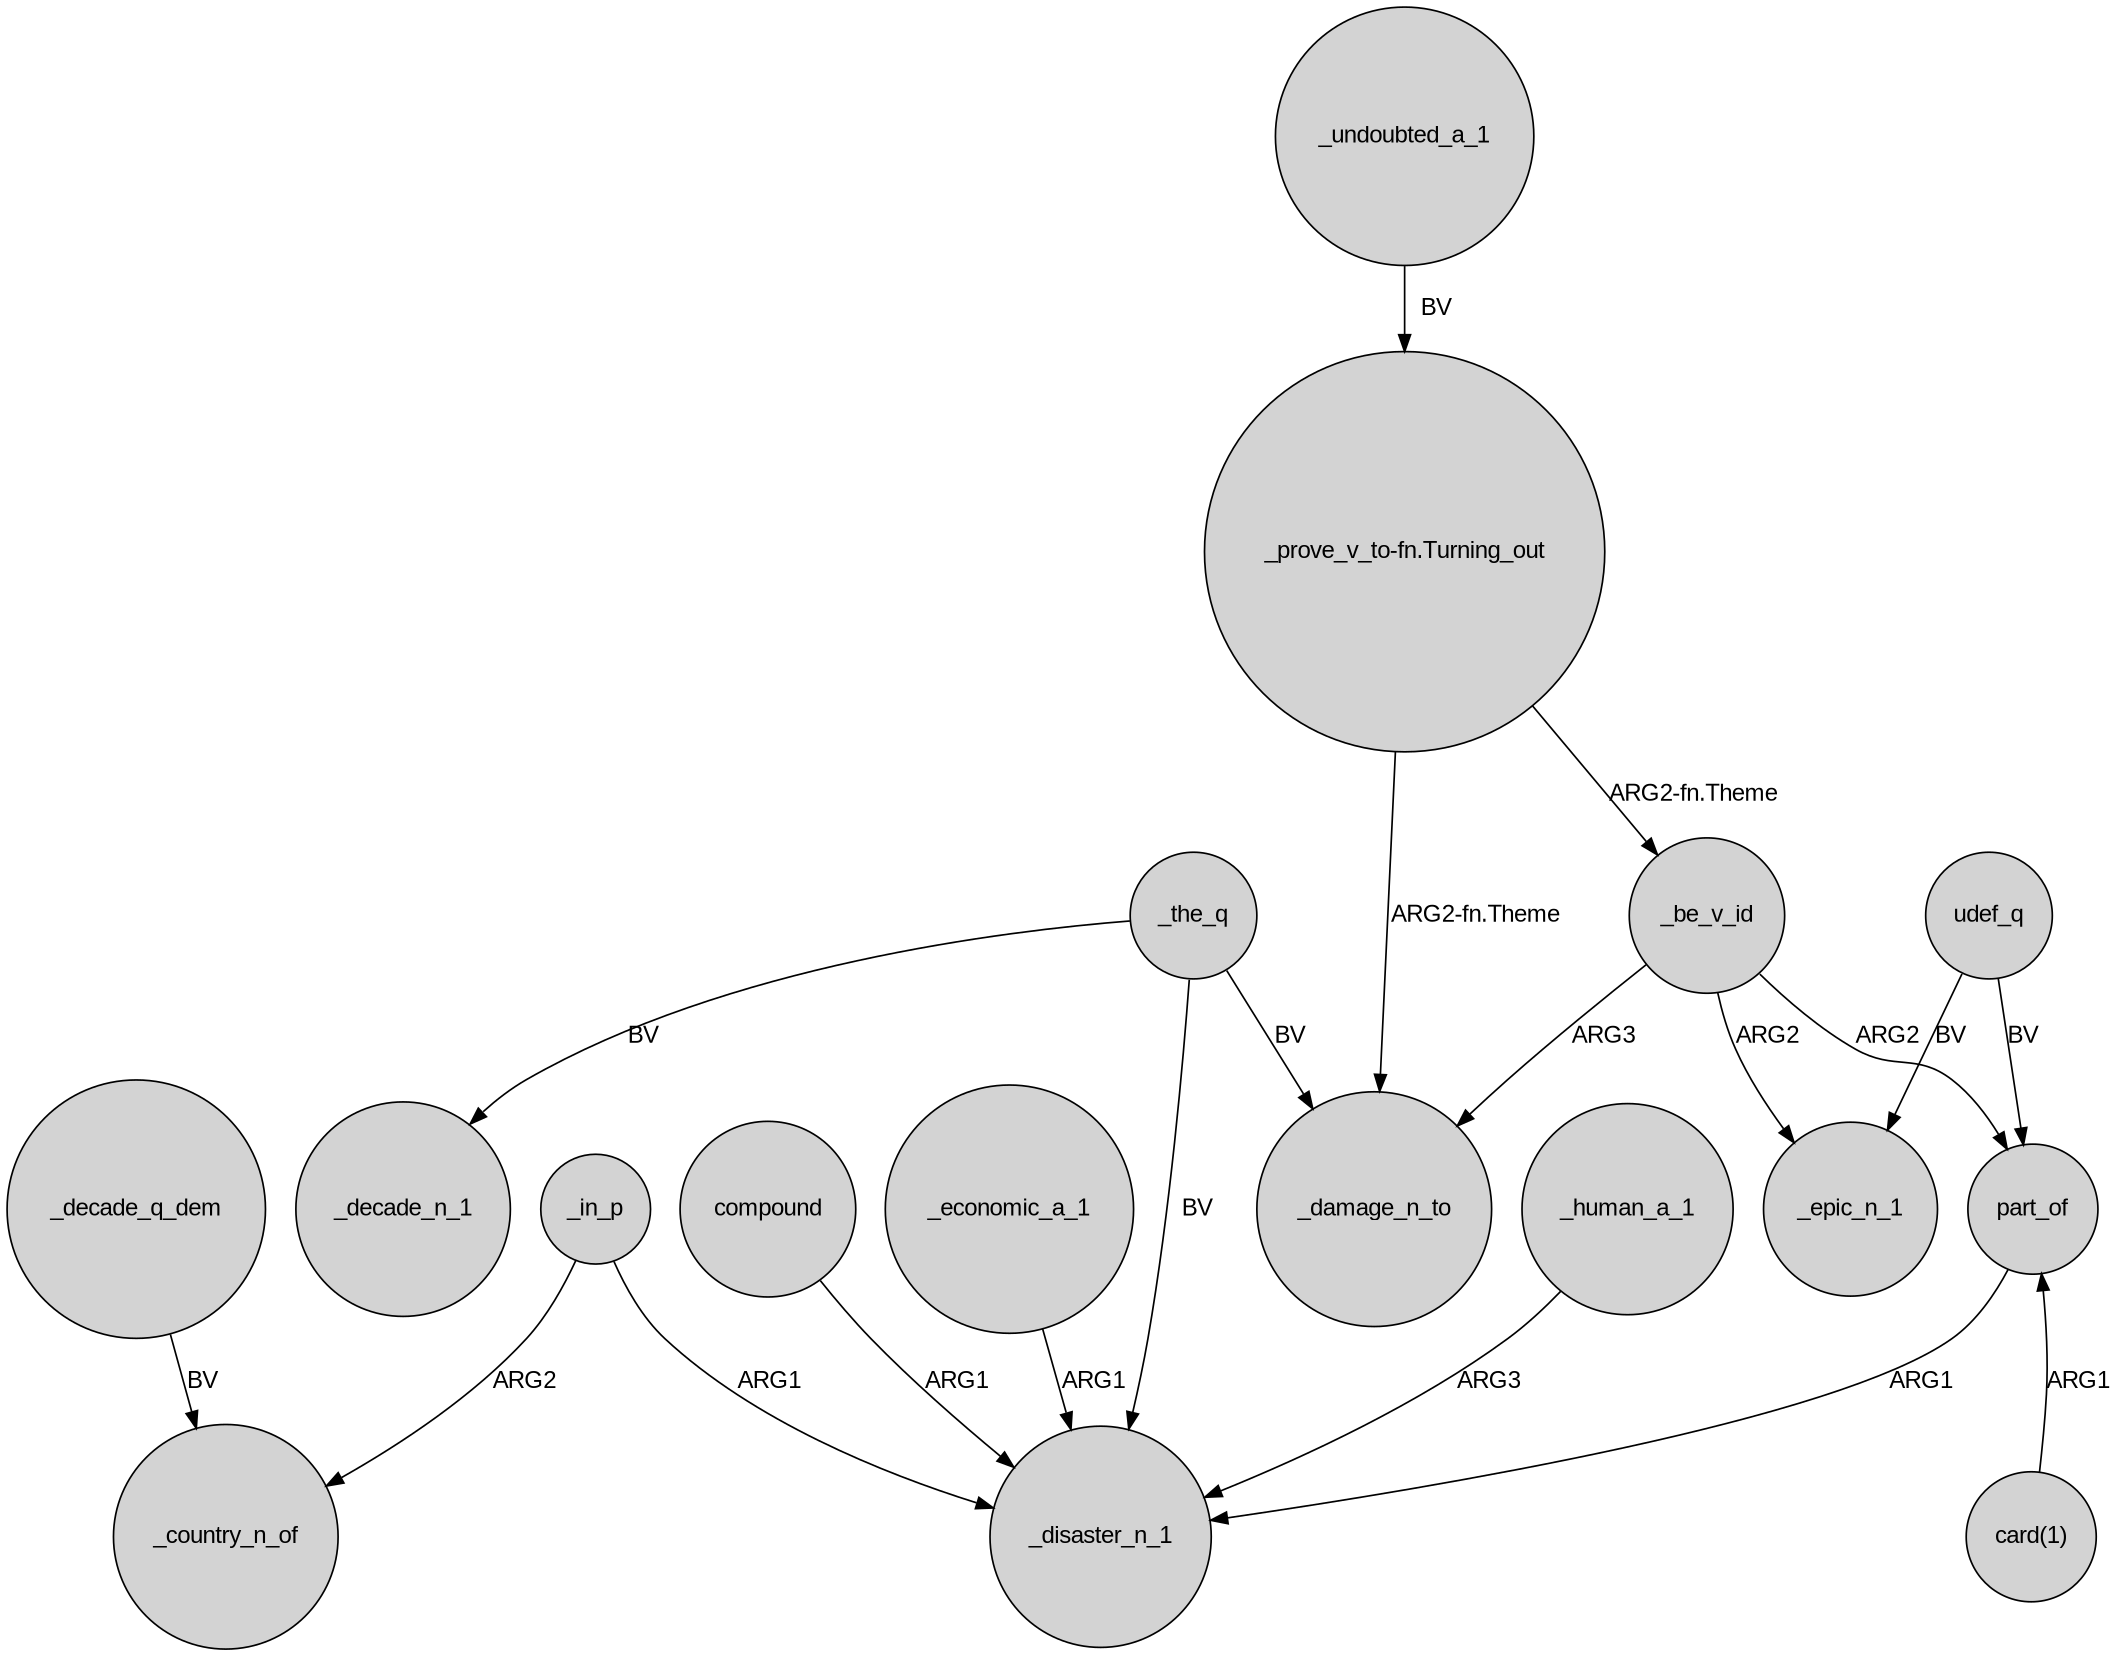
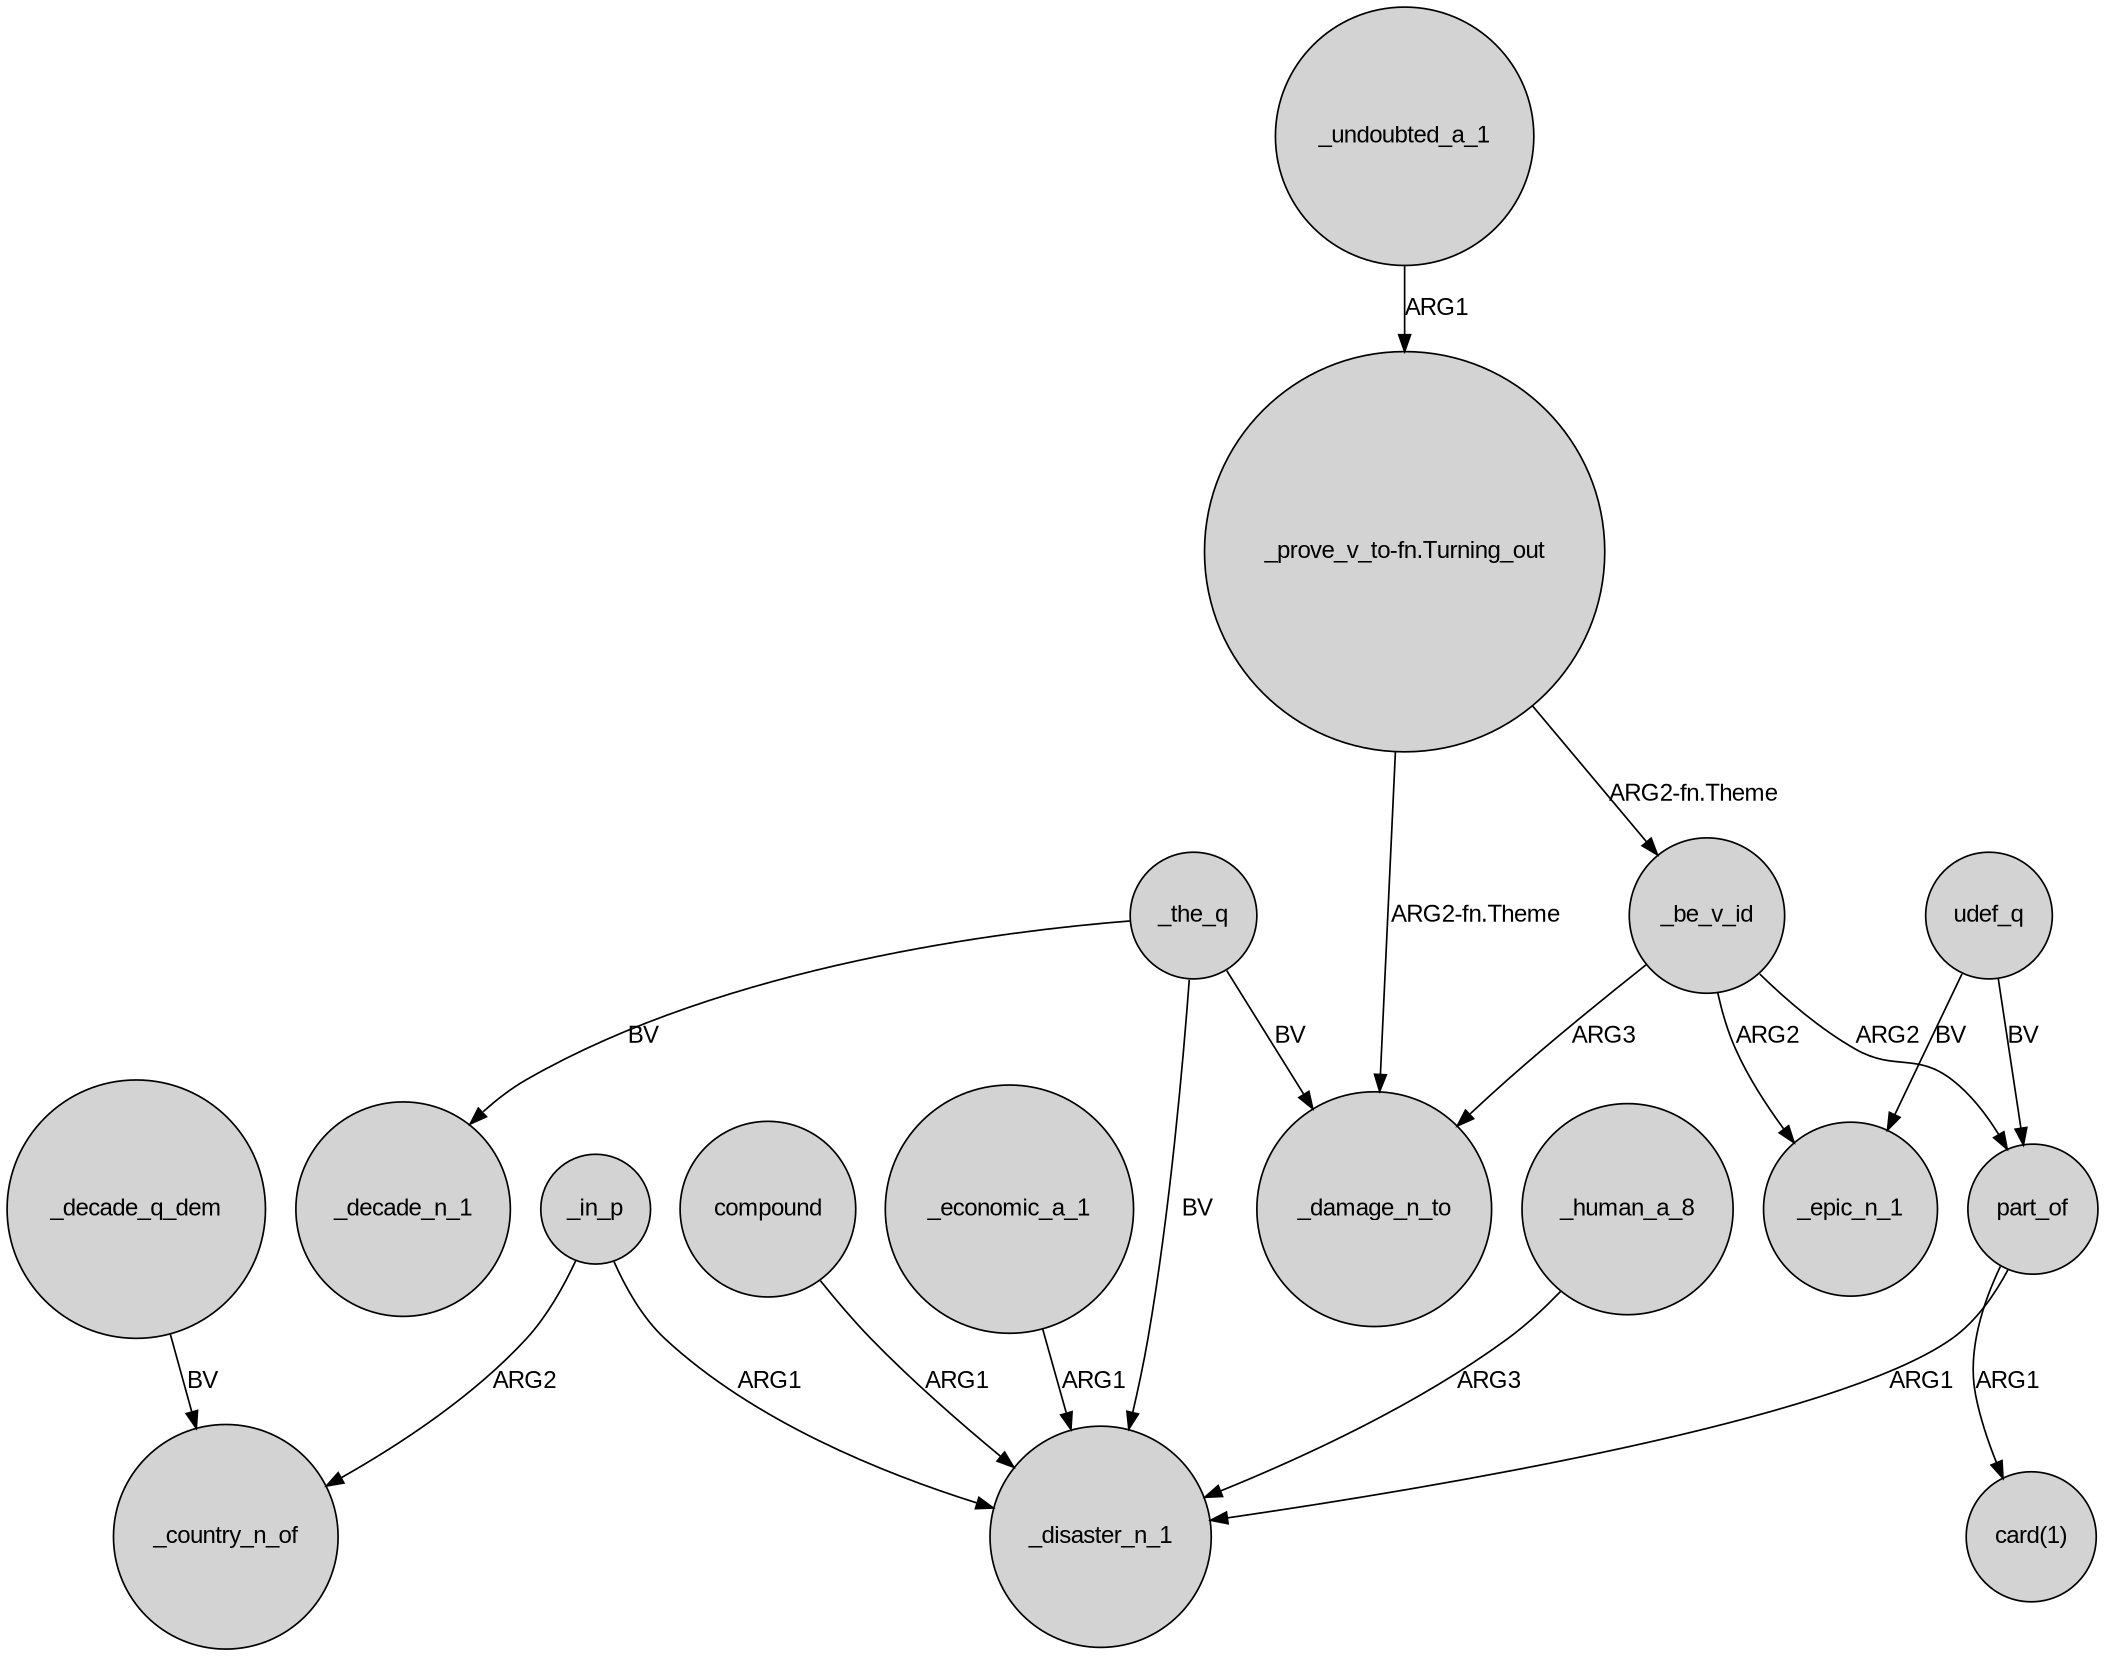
(1437, 309) -> (1437, 309)
(1628, 1209) -> (1628, 1209)
(2047, 1381) -> (1973, 1364)
